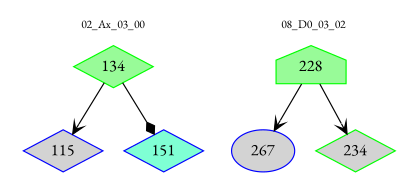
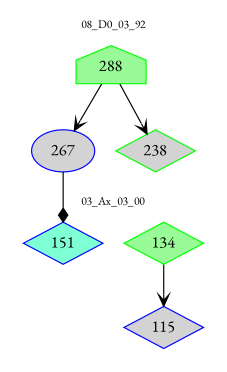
(113, 25) -> (113, 202)
(313, 25) -> (113, 25)
(311, 67) -> (111, 67)
(135, 102) -> (63, 198)
(356, 151) -> (156, 151)
